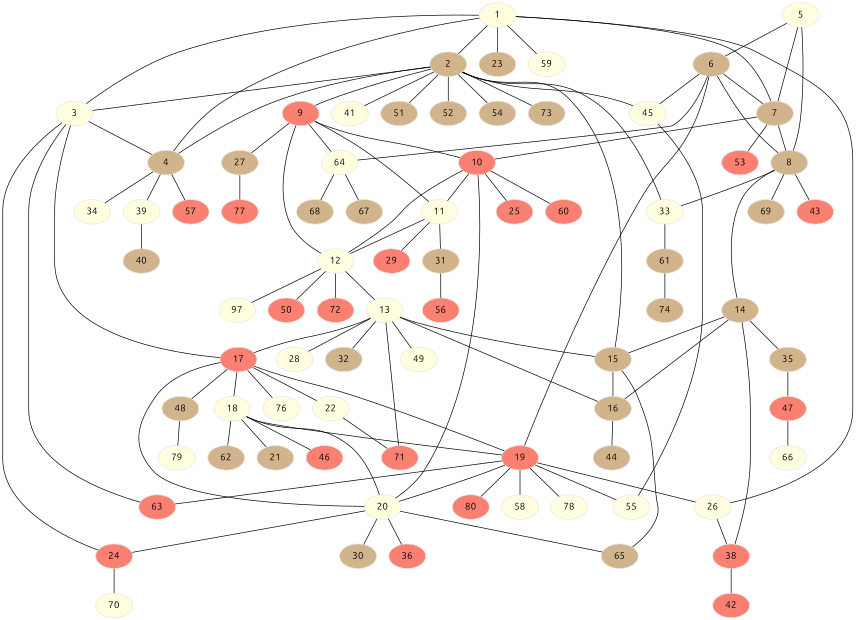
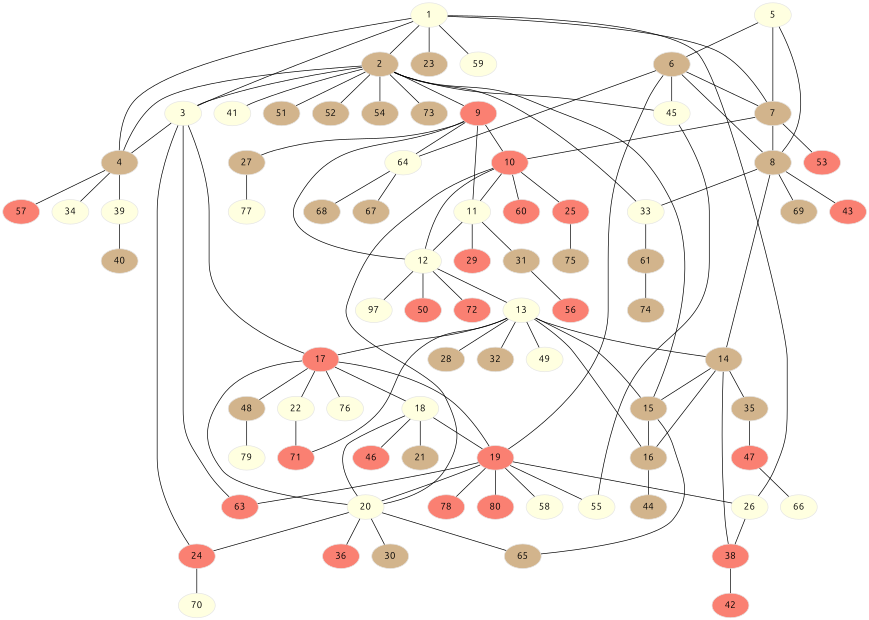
(240, 212) -> (247, 212)
none -> (571, 261)
none -> (619, 342)
(295, 359) -> (446, 359)
(226, 458) -> none
(569, 507) -> (446, 507)
